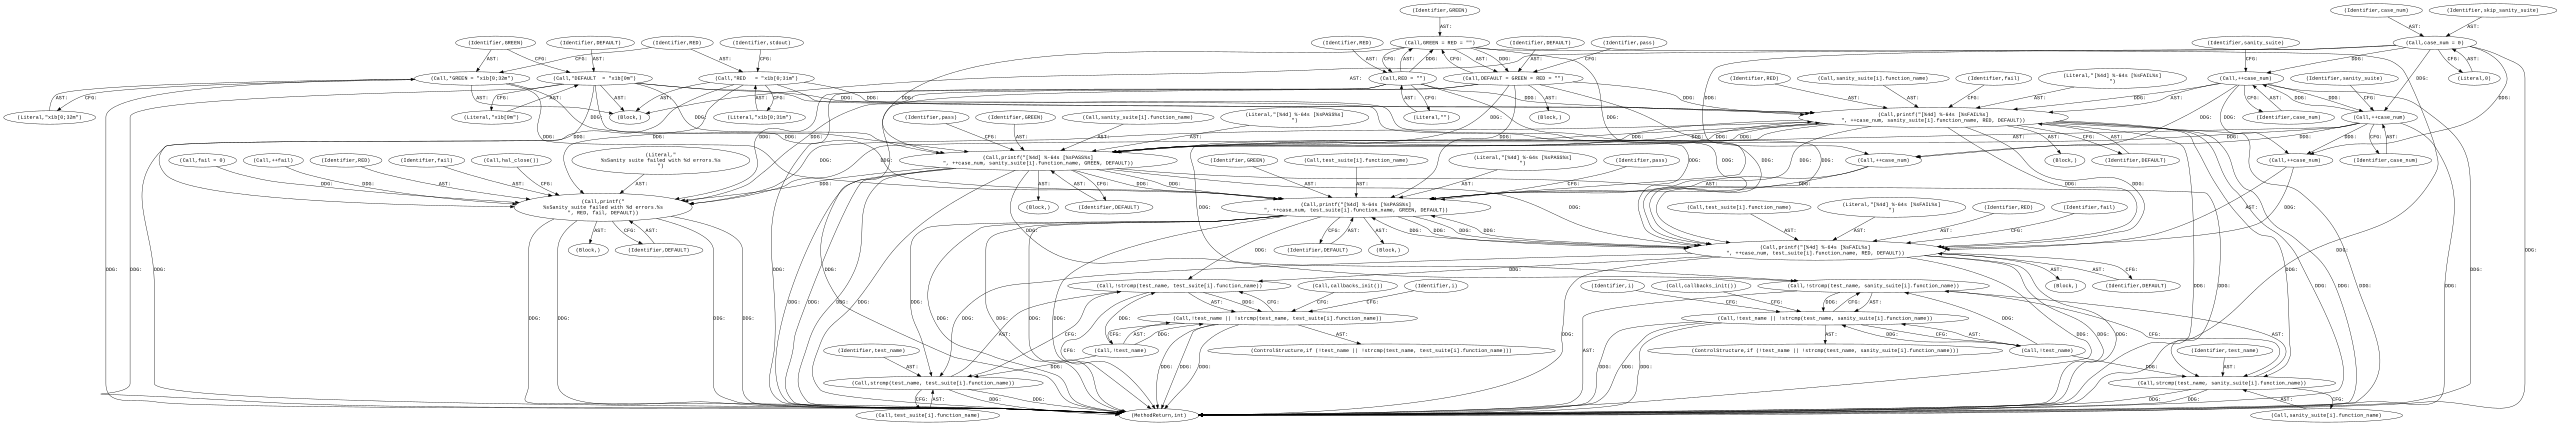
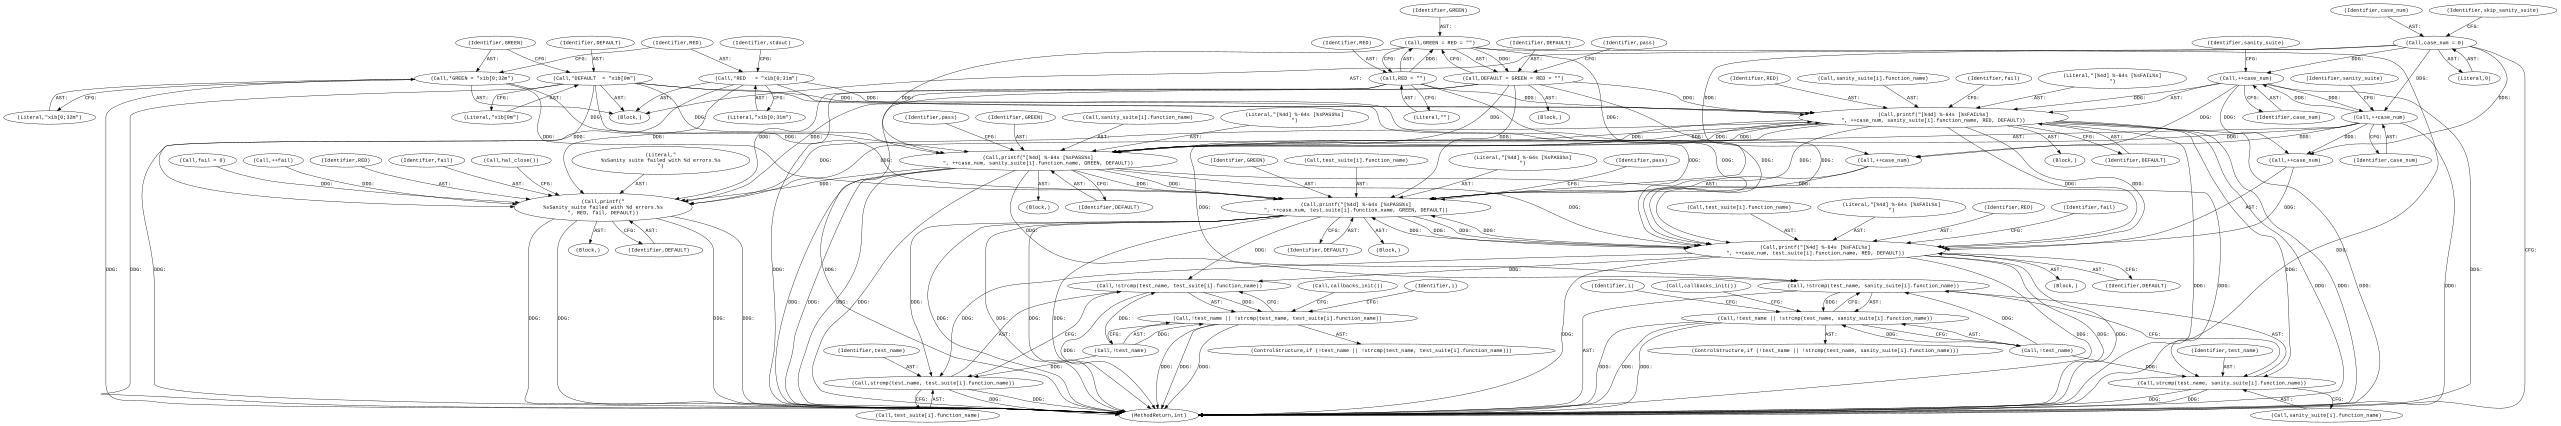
(2475, 27) -> (2475, 27)
(2455, 59) -> (2455, 59)
(2533, 250) -> (2533, 250)
(1071, 351) -> (1071, 351)
